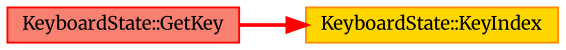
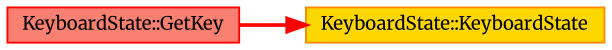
(432, 25) -> (455, 25)
